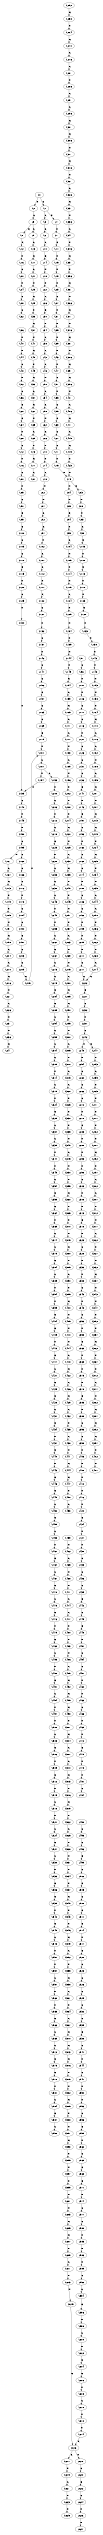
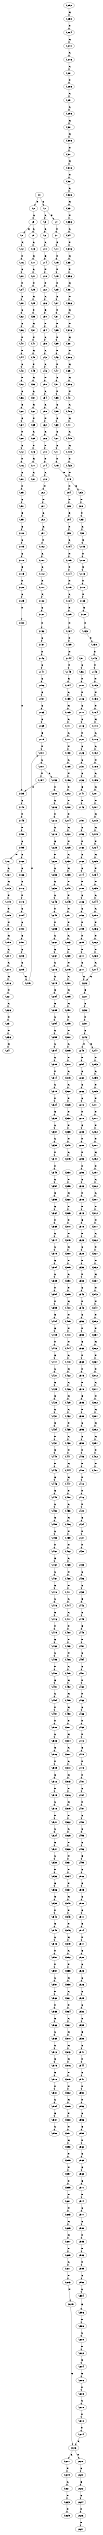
none -> (21, 323)
(81, 813) -> none
(68, 1165) -> none
none -> (68, 1524)
(81, 1558) -> none
none -> (81, 1809)
